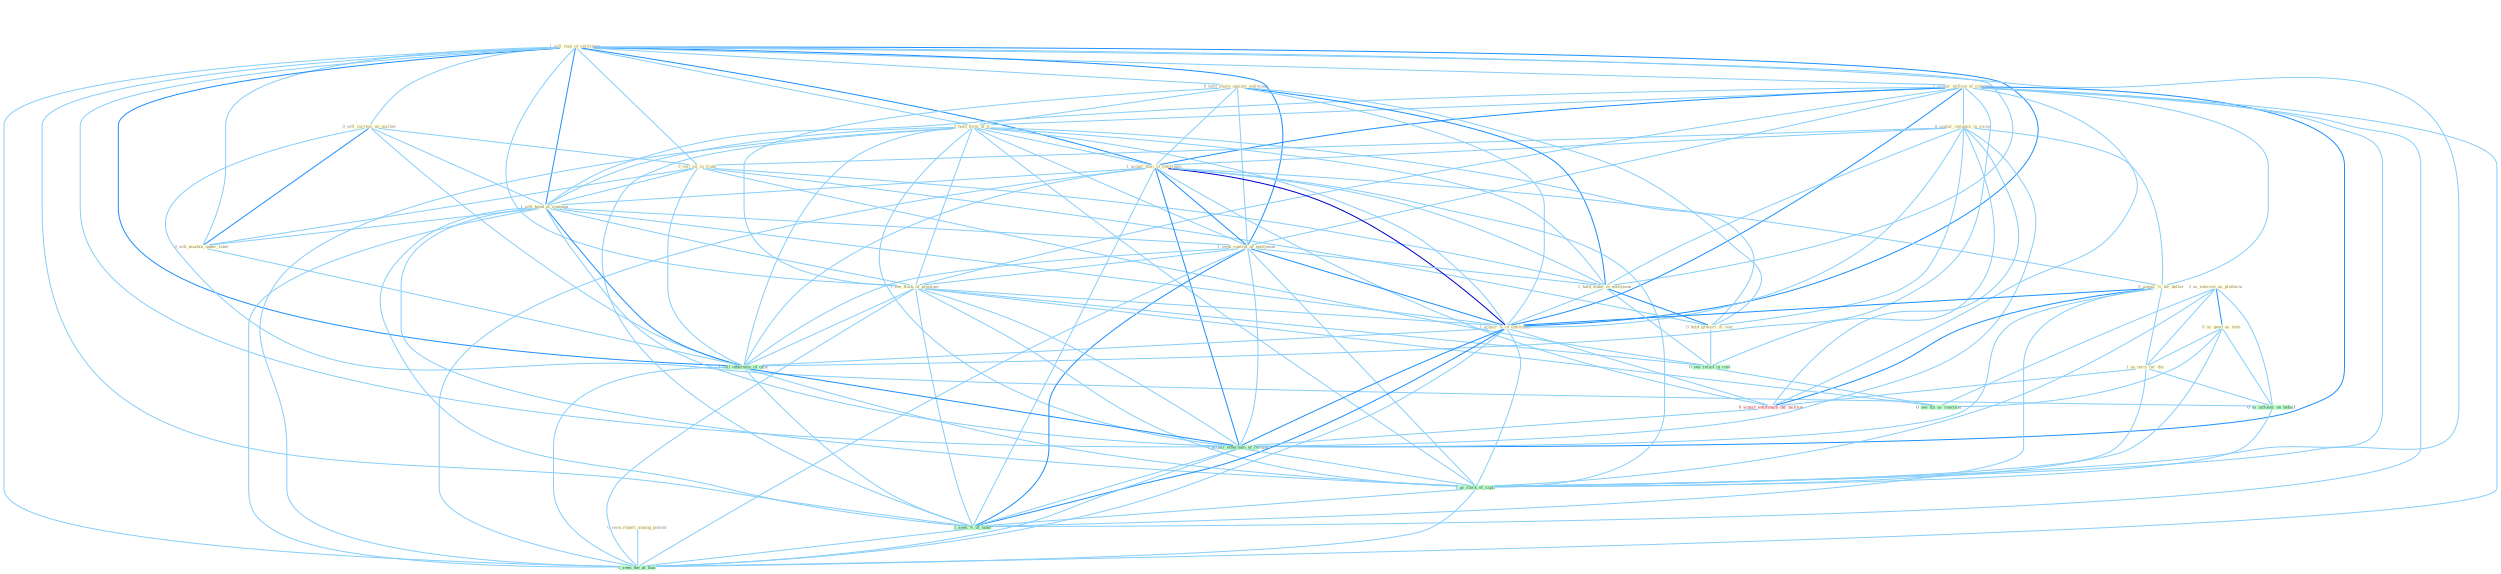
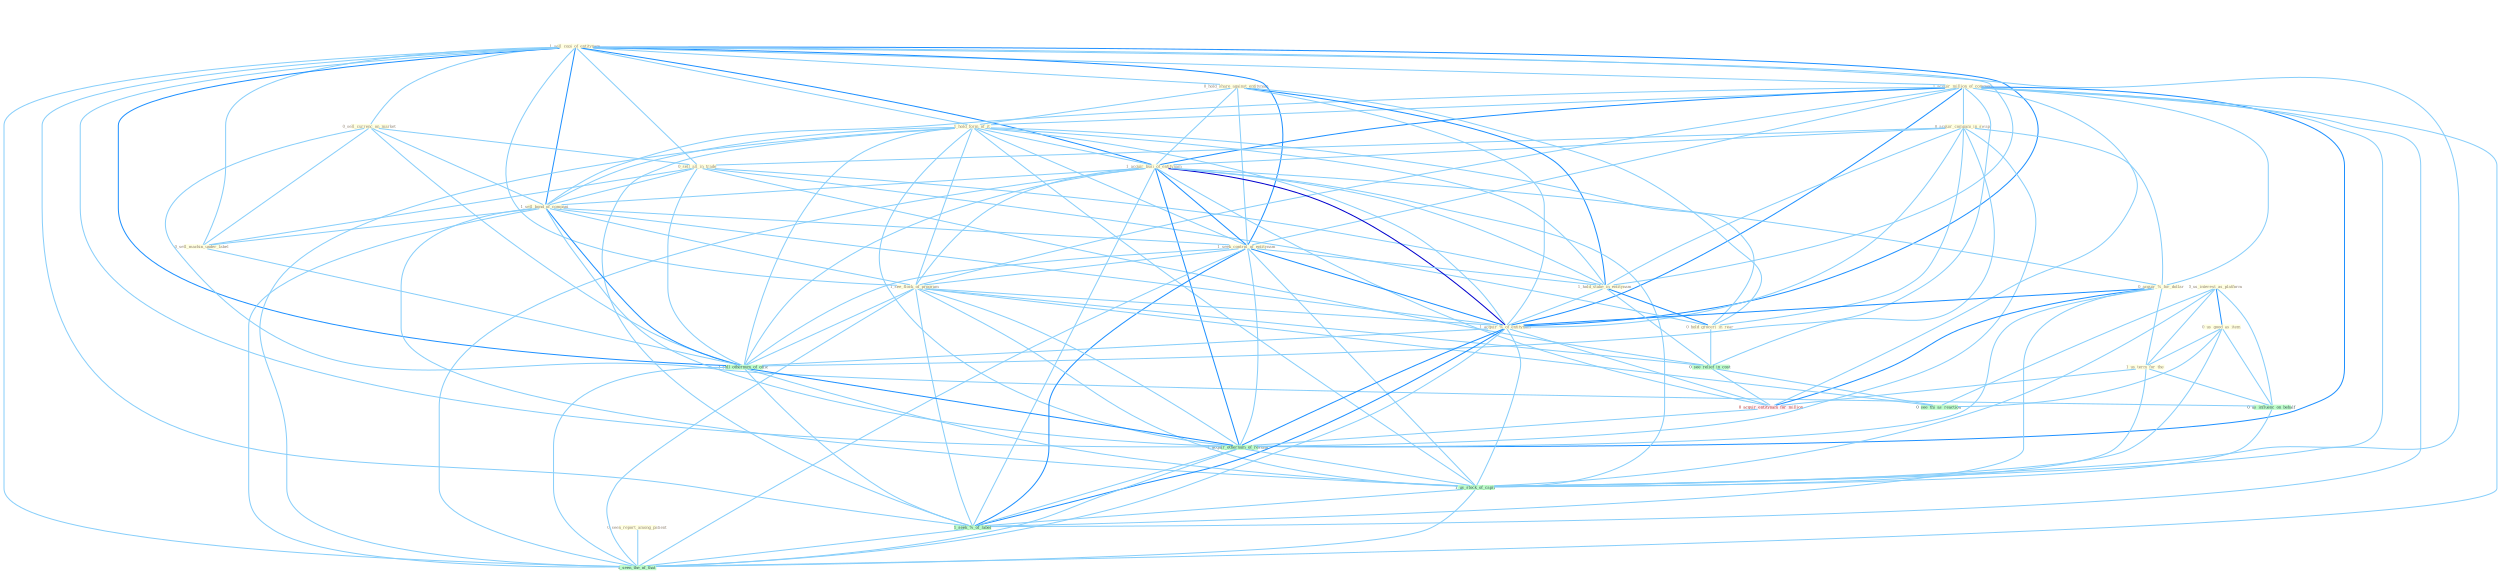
(862, 122) -> (988, 210)
(286, 187) -> (286, 187)
(1989, 292) -> (1747, 391)
(541, 455) -> none
